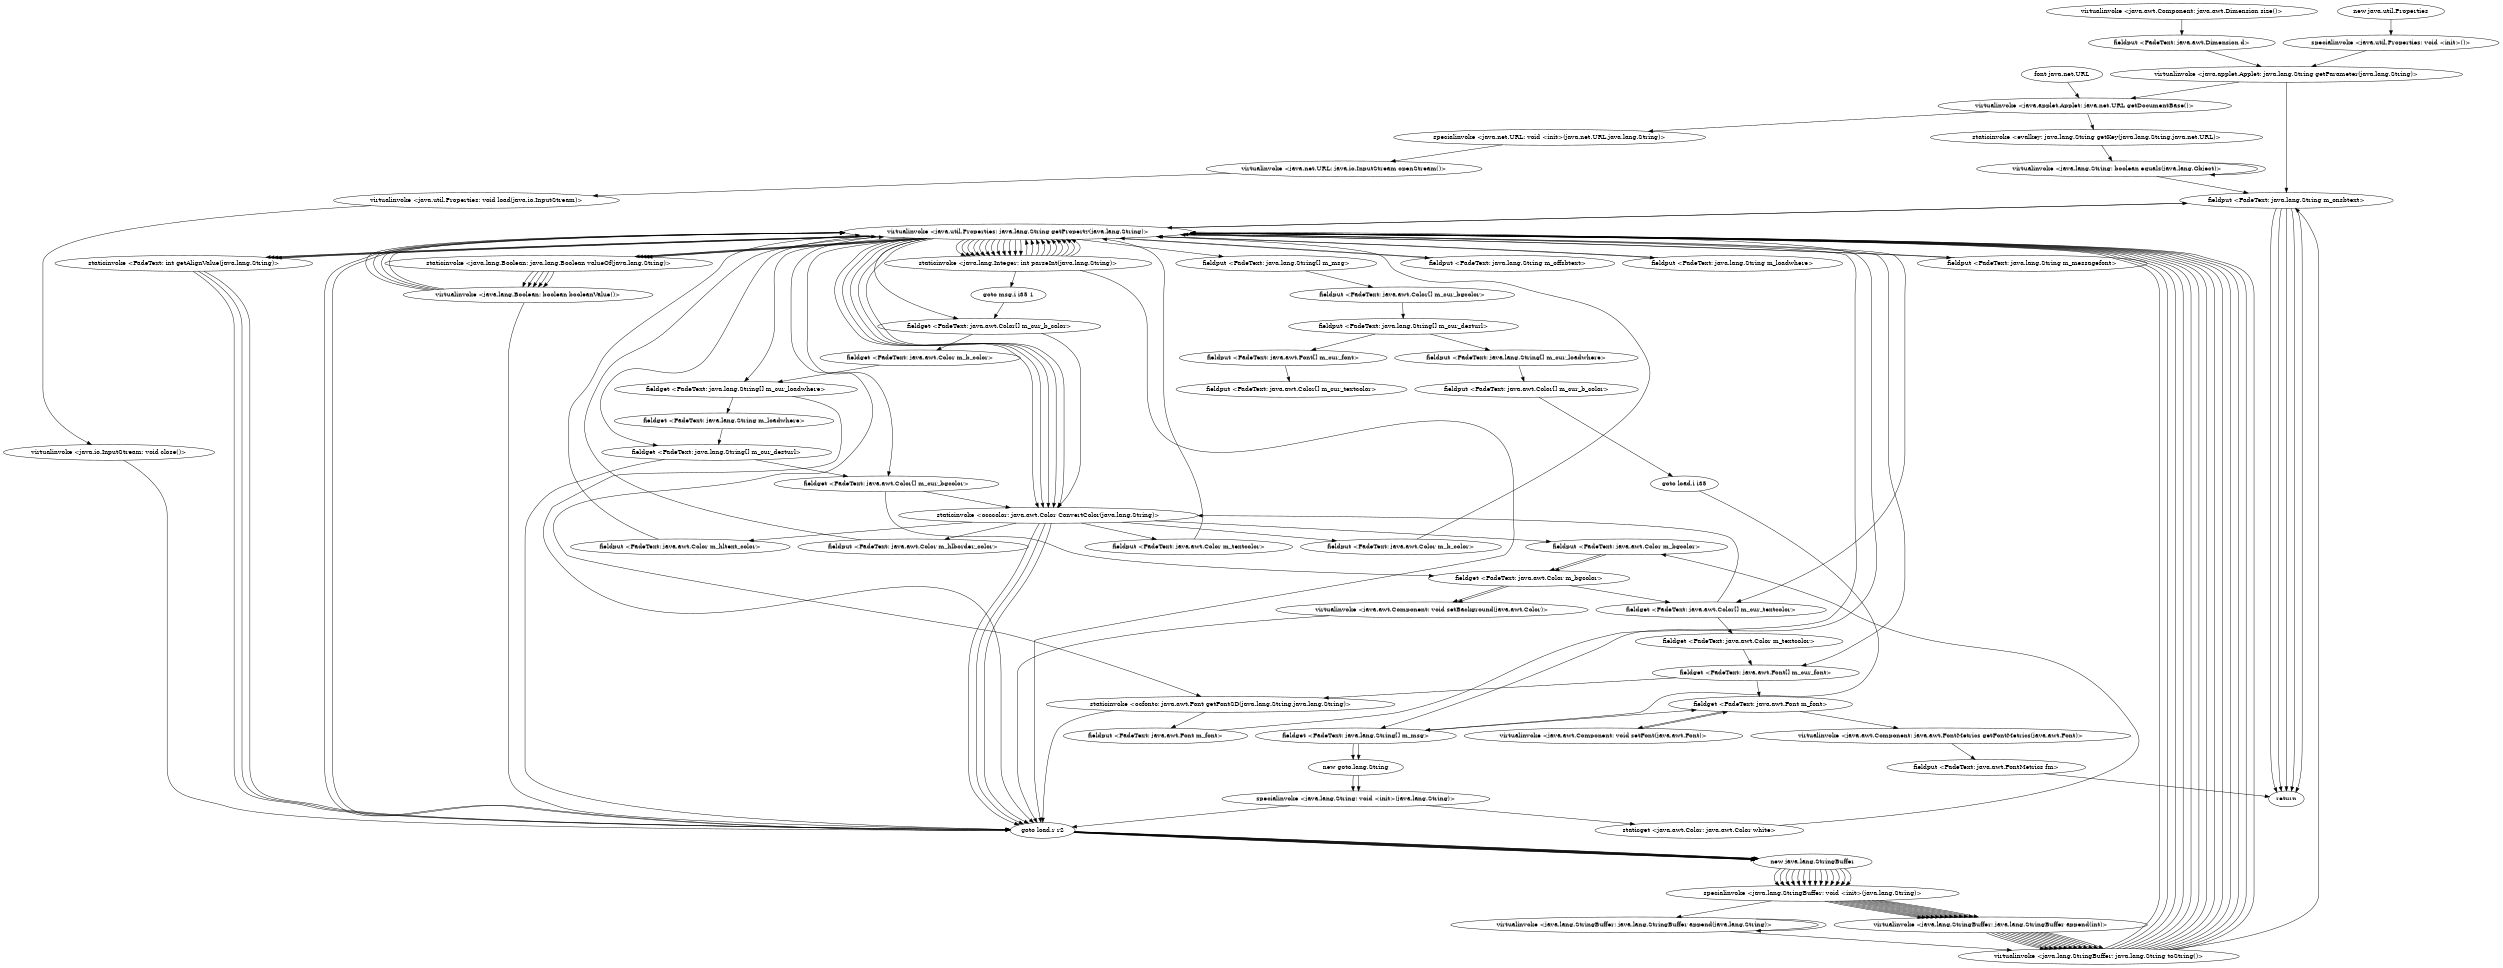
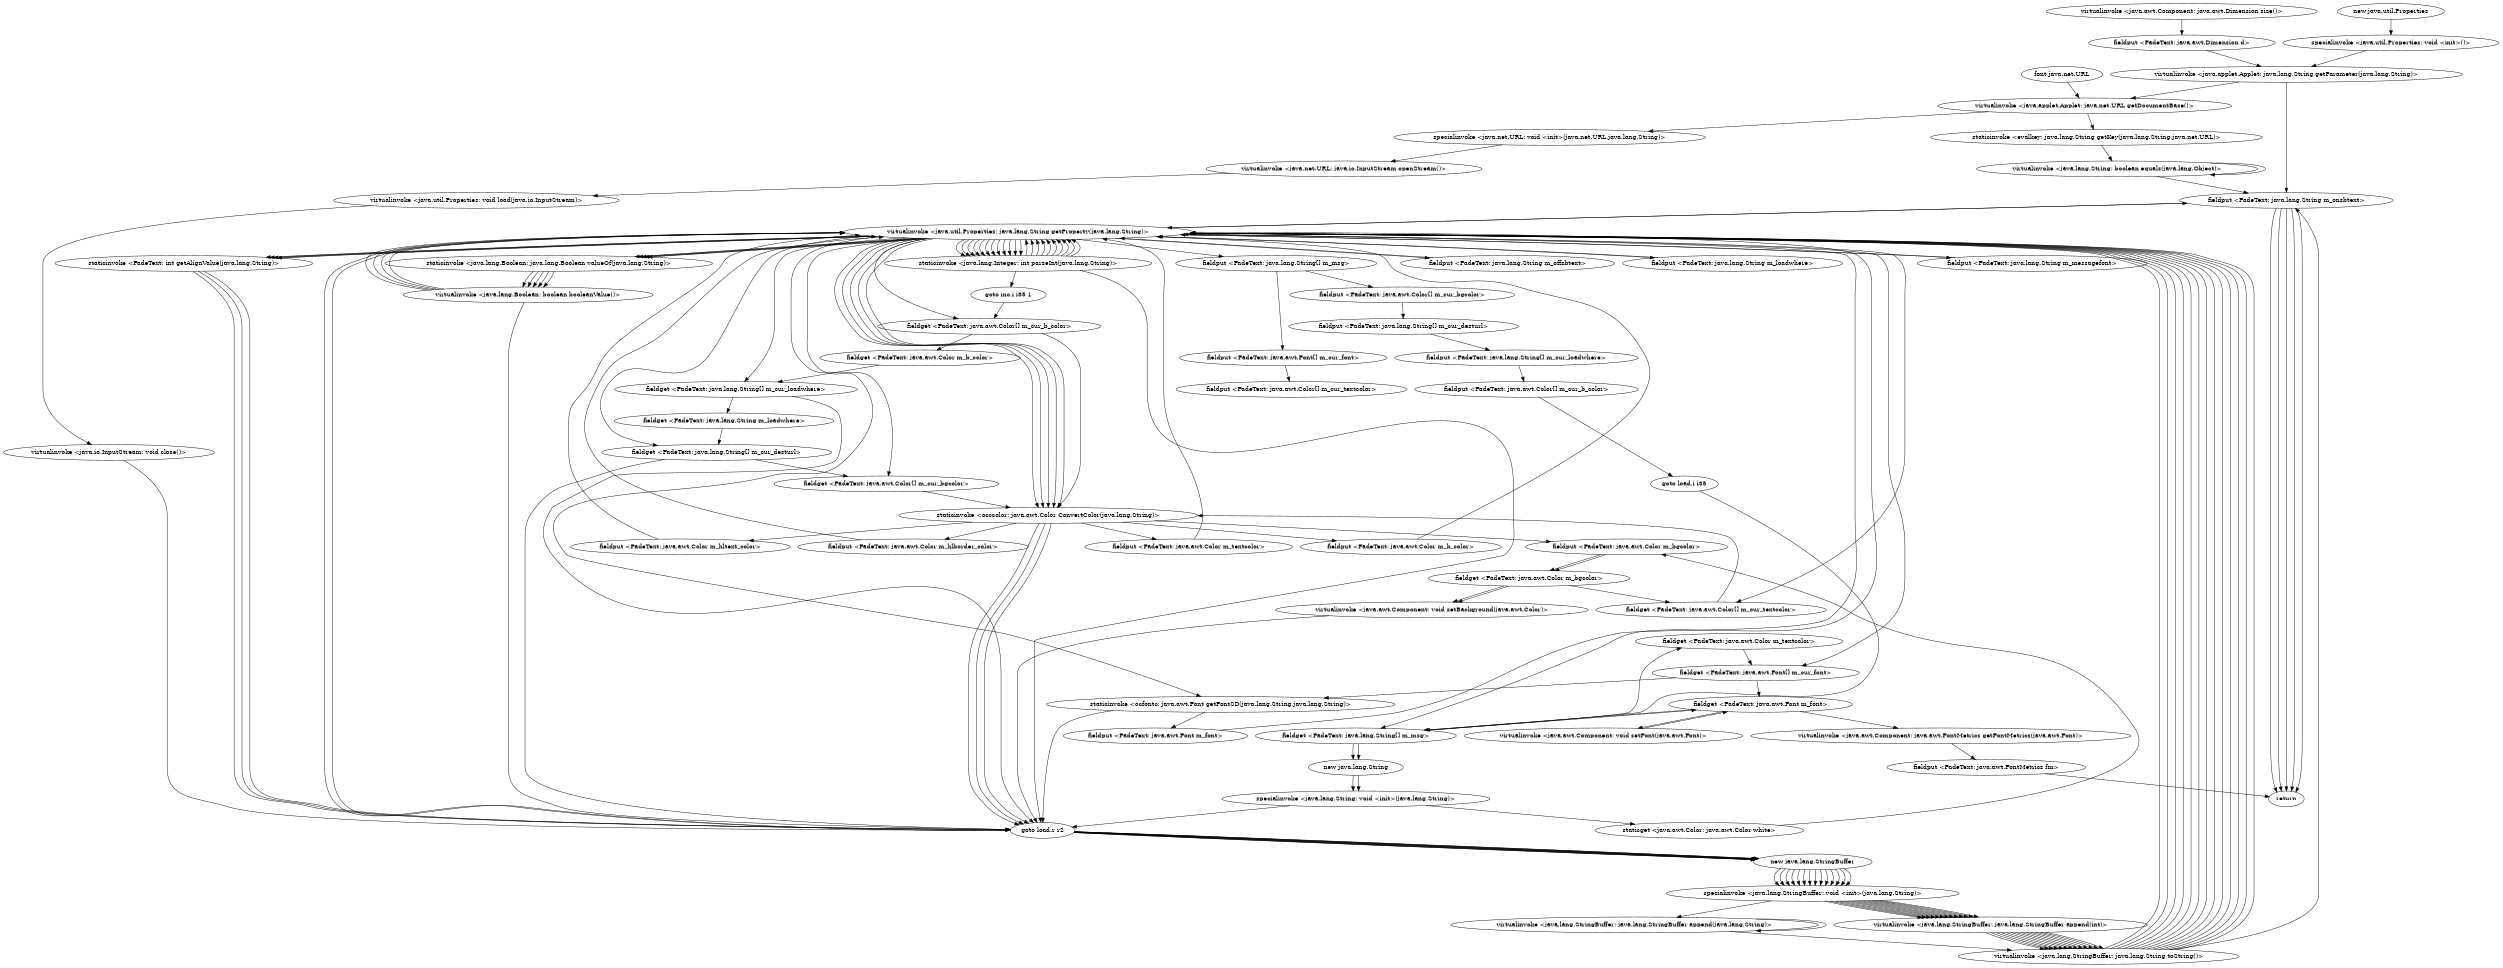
(1008, 295) -> (1008, 295)
(1345, 342) -> (1280, 308)
(1143, 562) -> none
(1724, 624) -> (1634, 708)
none -> (1560, 720)
(1356, 767) -> (1356, 767)
